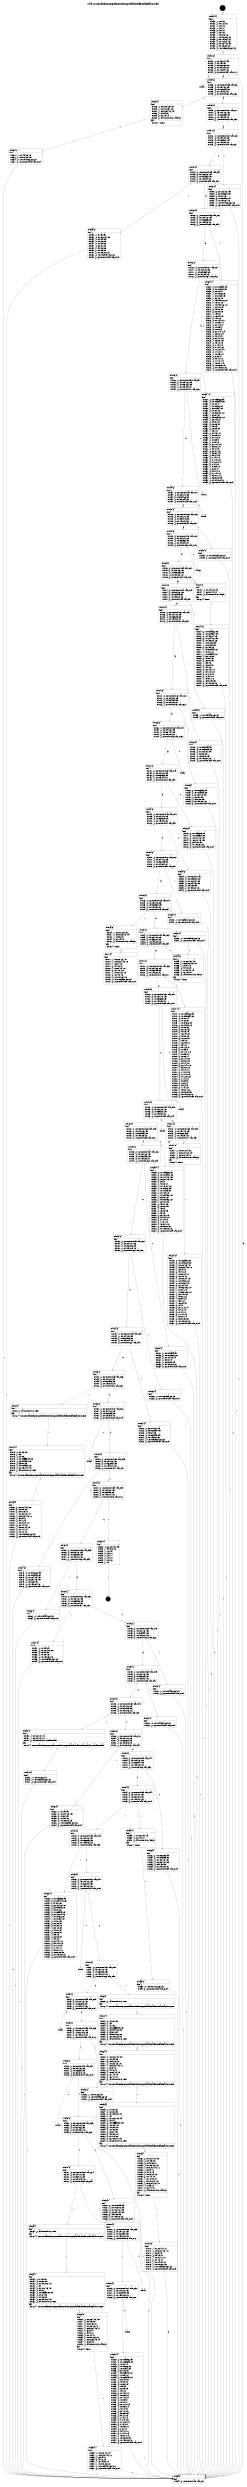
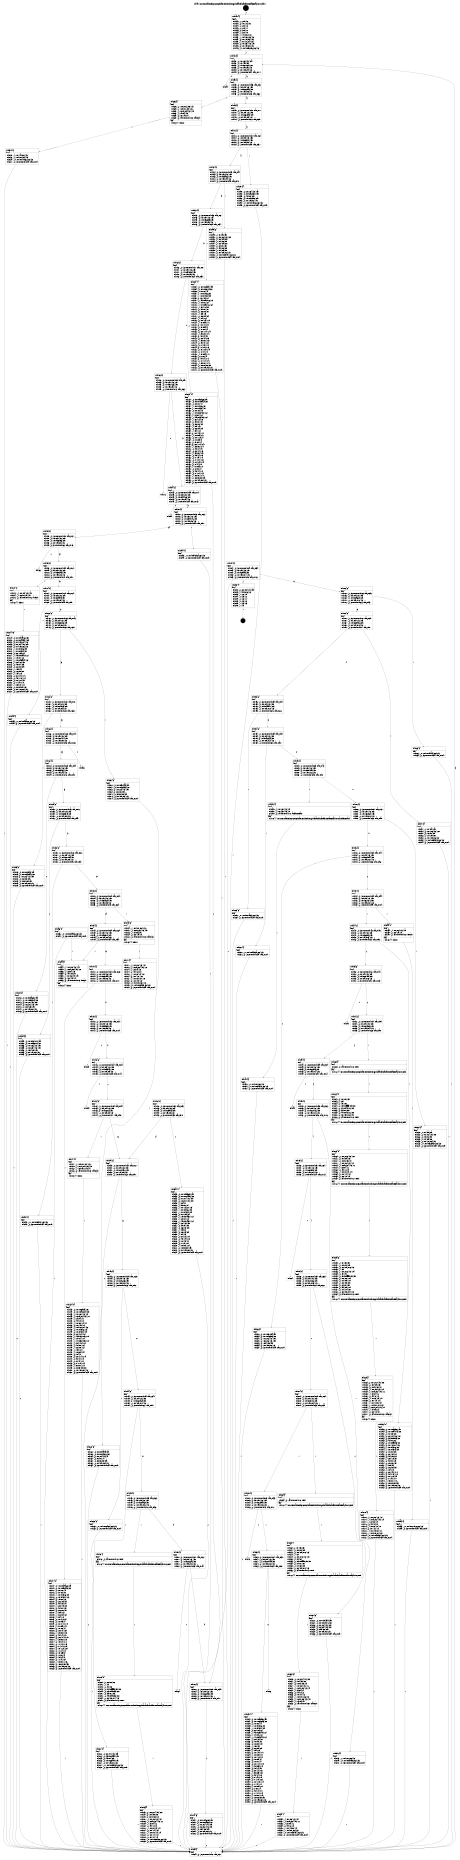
(109, 1475) -> (227, 1131)
(168, 2332) -> (374, 1692)
